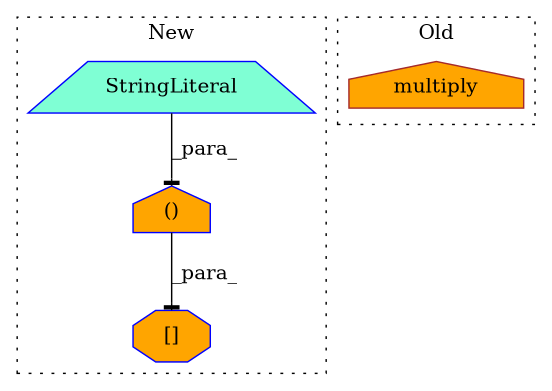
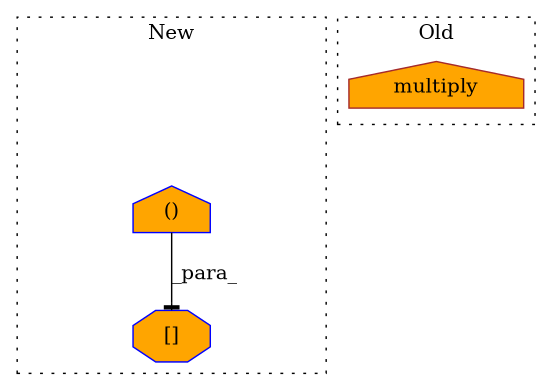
(172, 87) -> none
